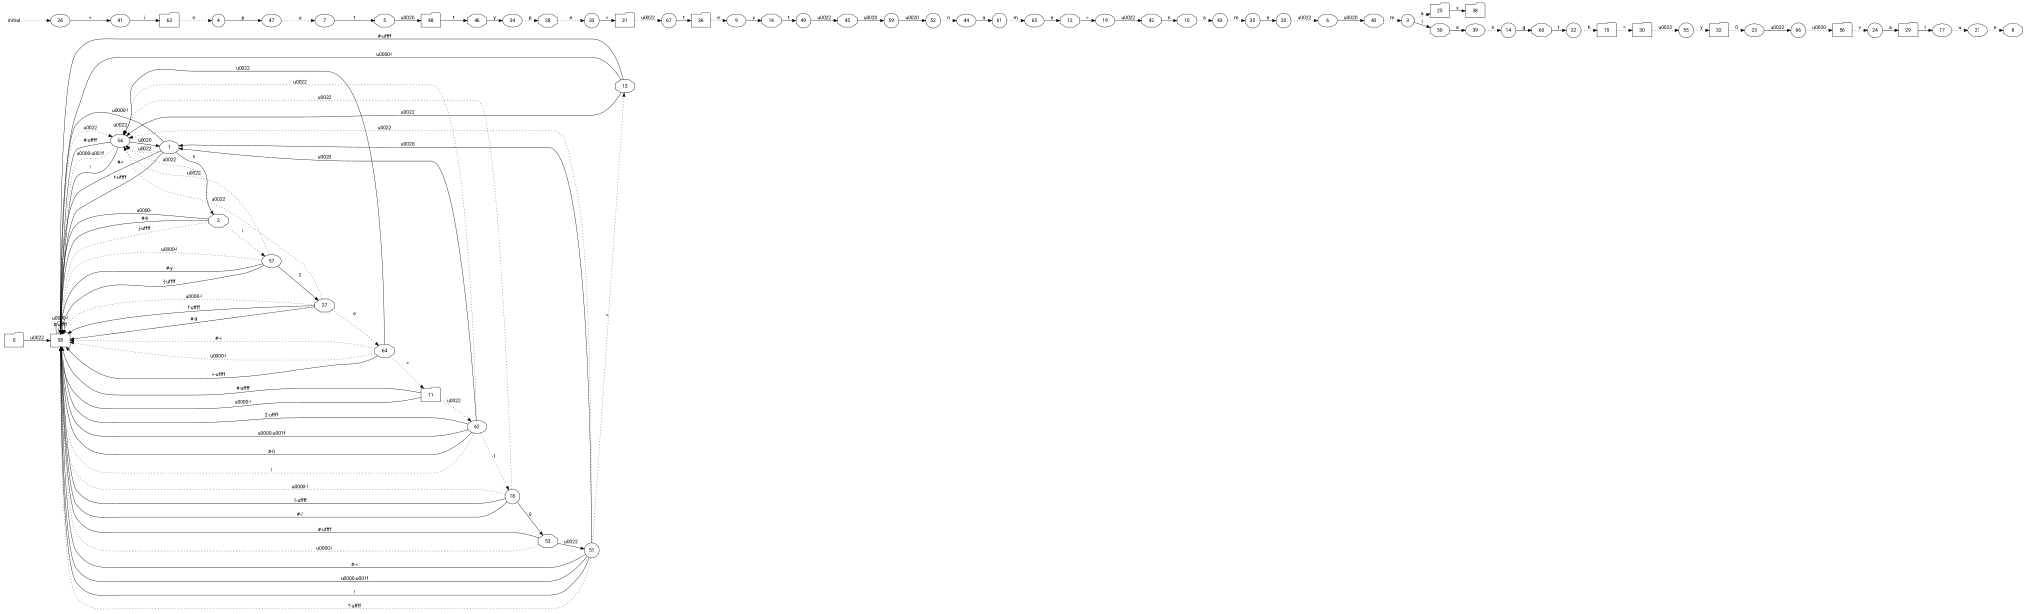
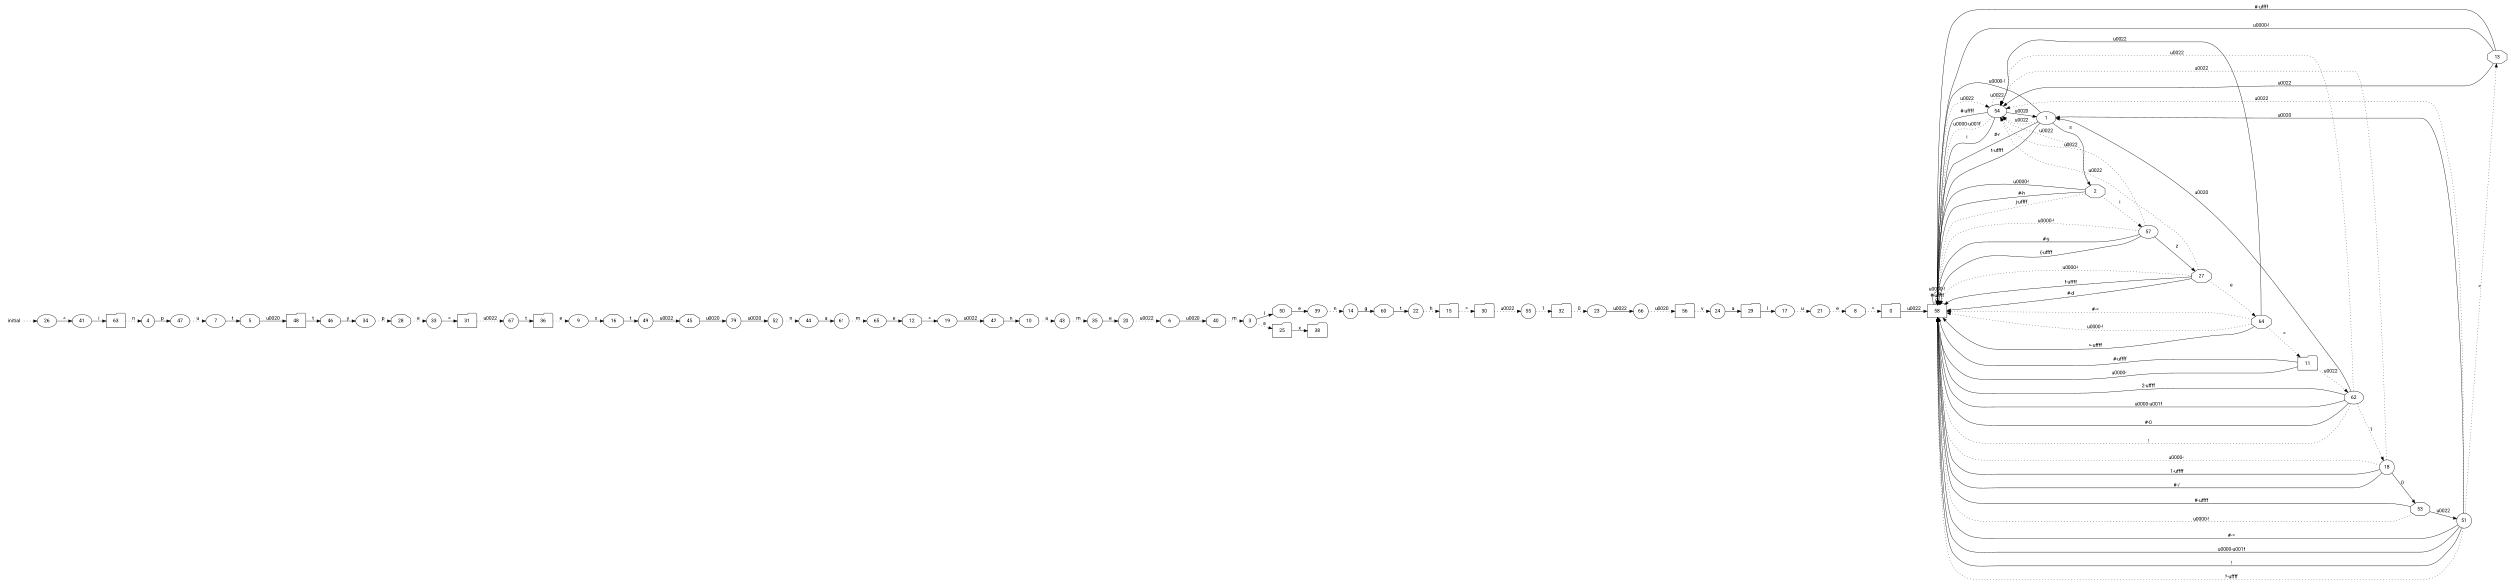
(891, 21) -> (734, 321)
(1701, 28) -> (1544, 309)
none -> (1871, 311)
